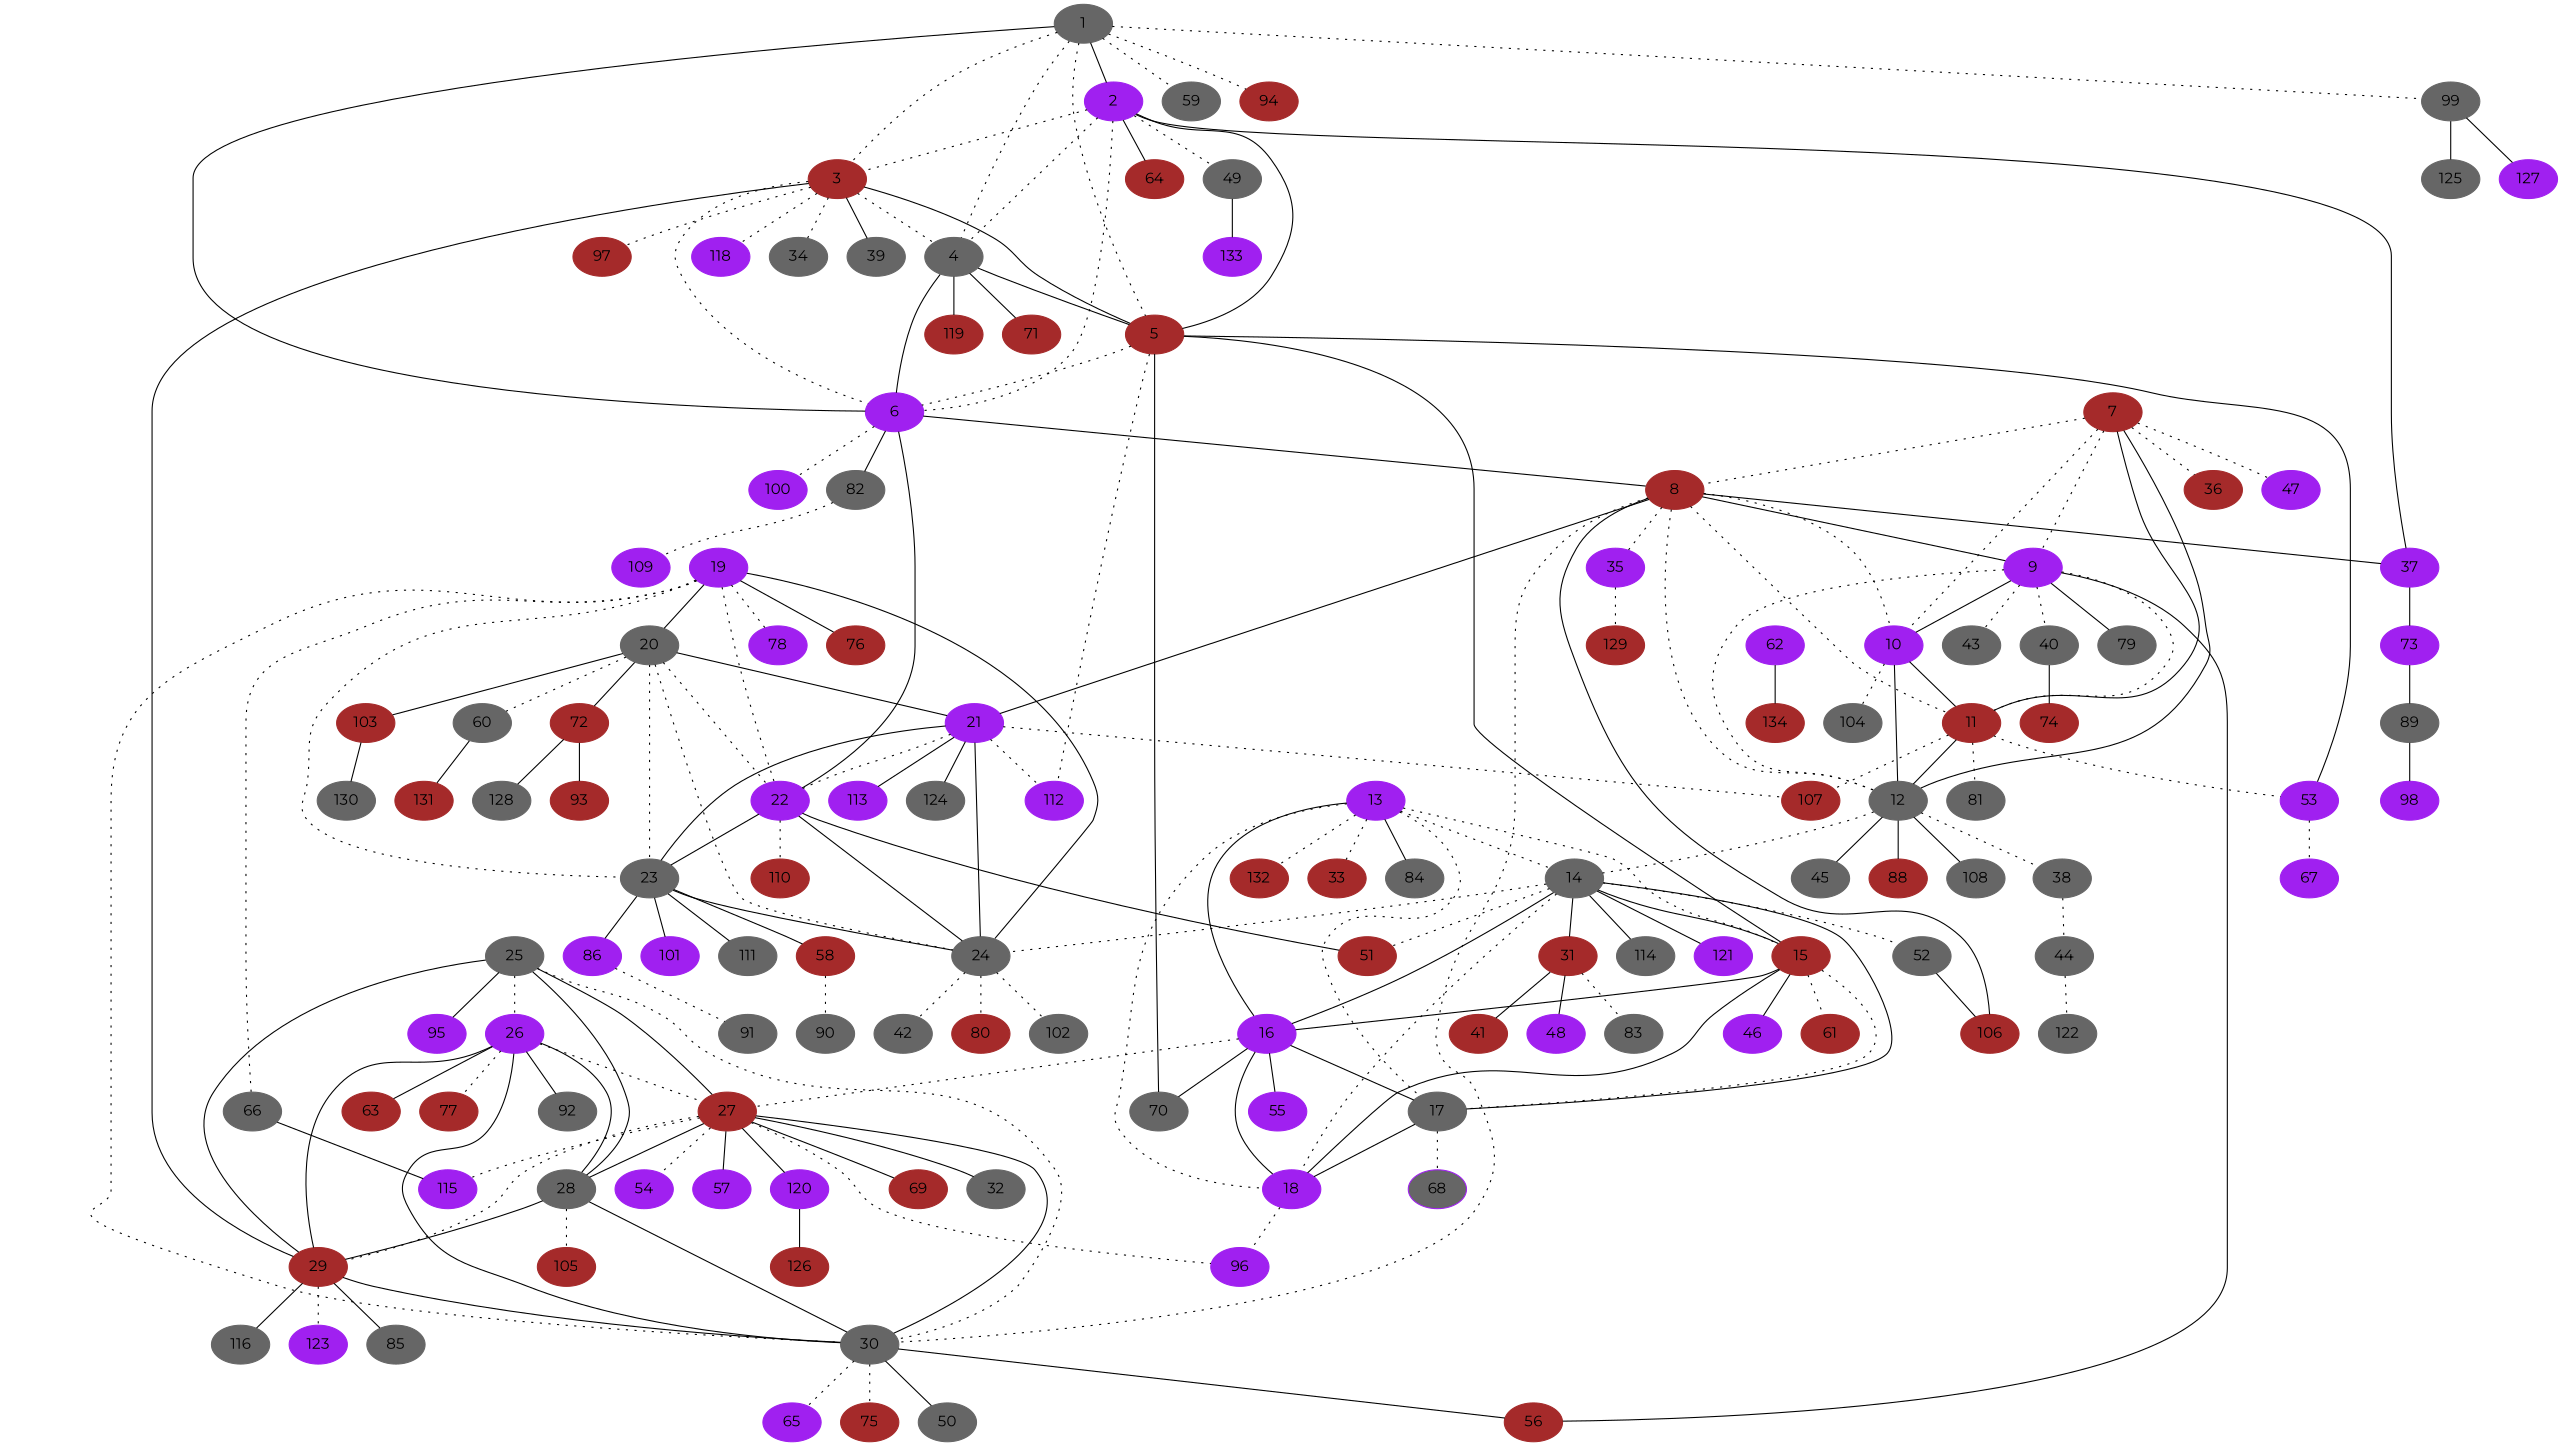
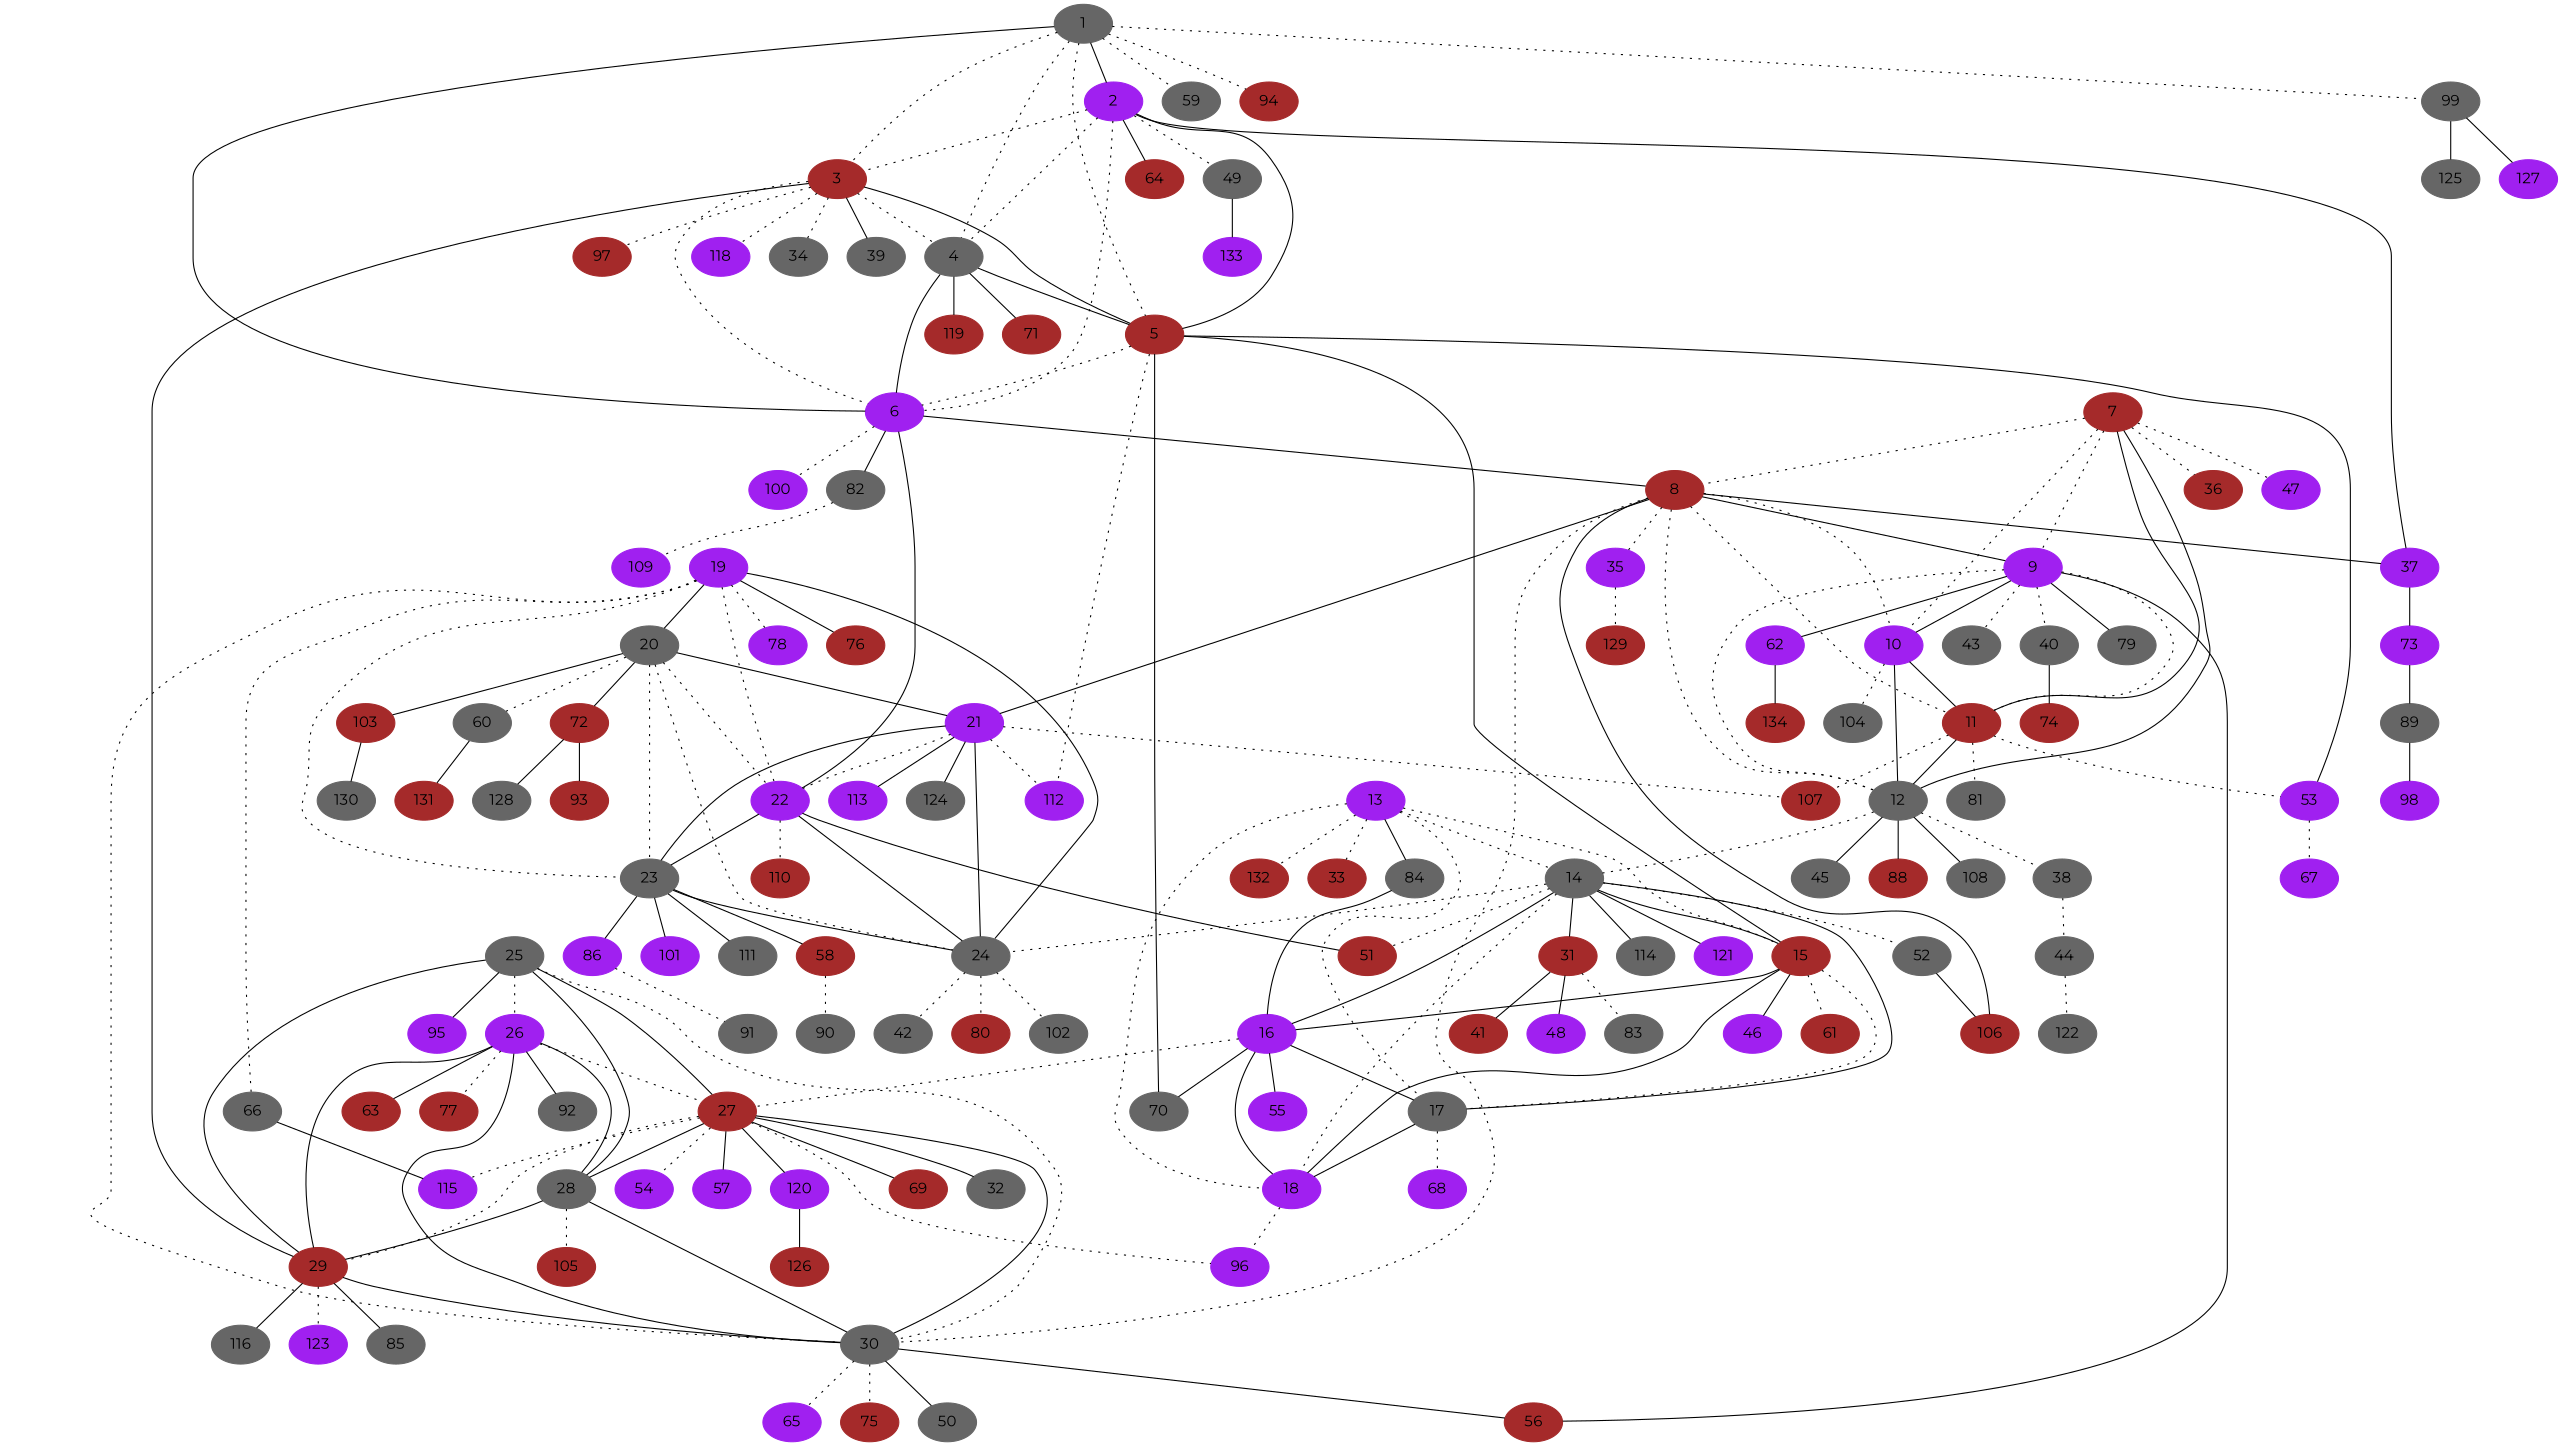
none -> (1904, 606)
(1214, 872) -> (1302, 927)
(1437, 1189) -> (1437, 1189)
